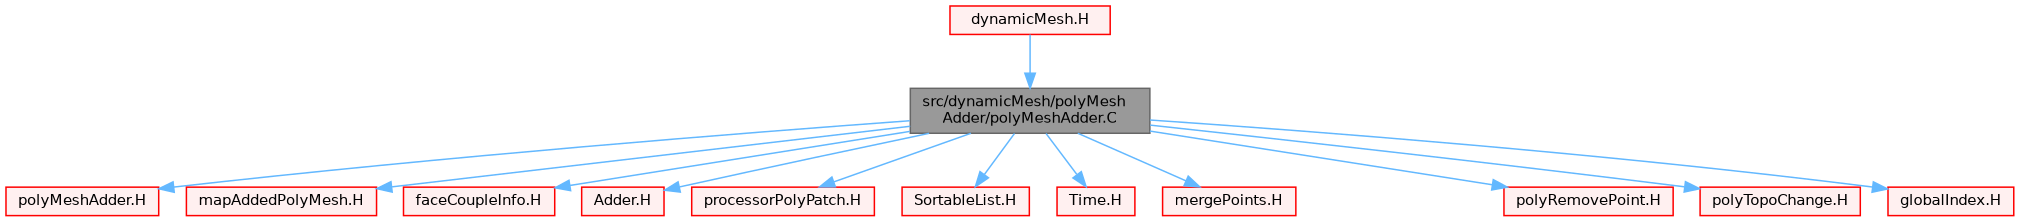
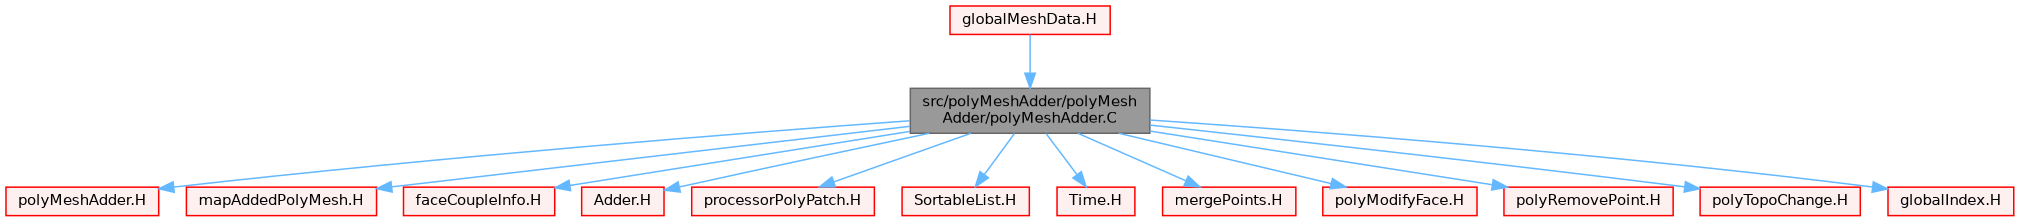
(1030, 20) -> (1030, 20)
(1030, 111) -> (1030, 111)
none -> (1400, 201)
